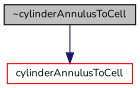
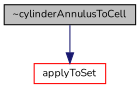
(70, 74) -> (70, 74)
